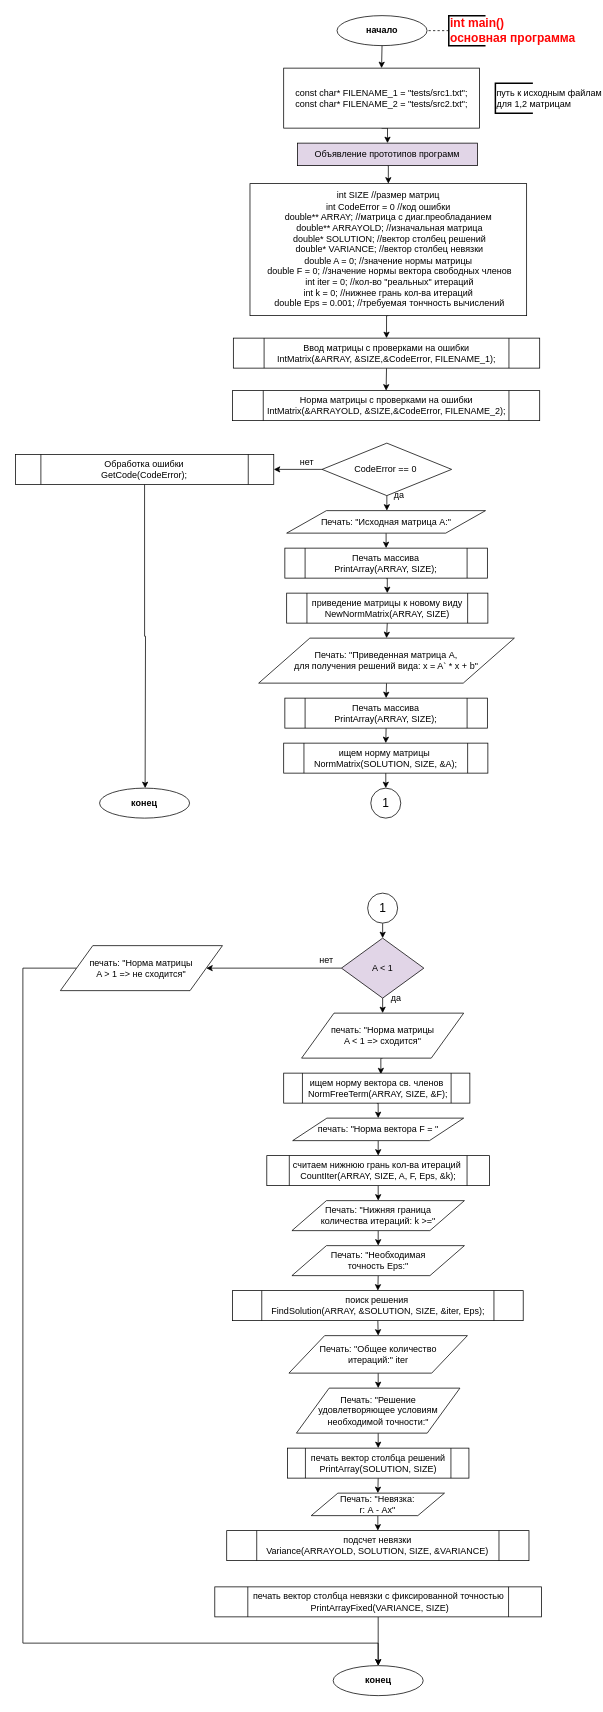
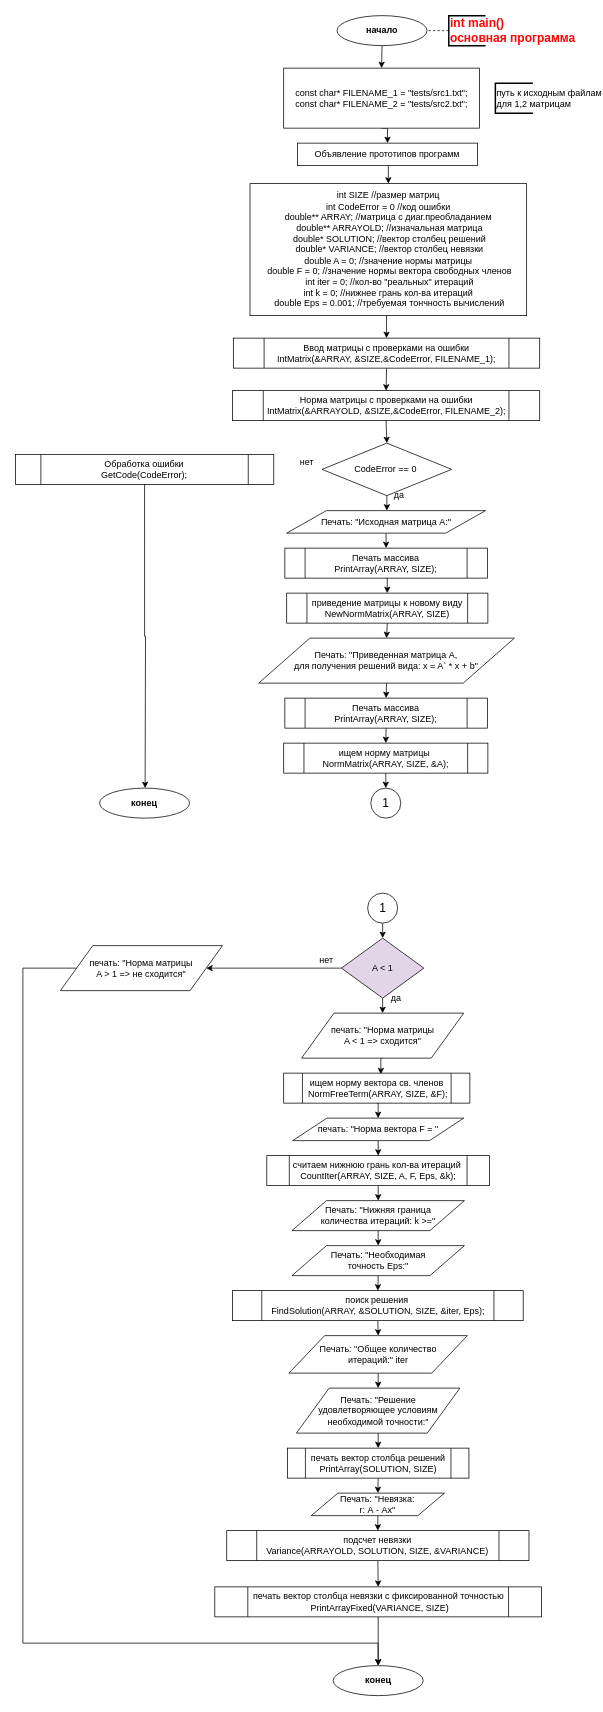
(387, 154) -> (387, 154)
none -> (386, 430)
(301, 469) -> none
(386, 758) -> (386, 758)
none -> (378, 1580)
